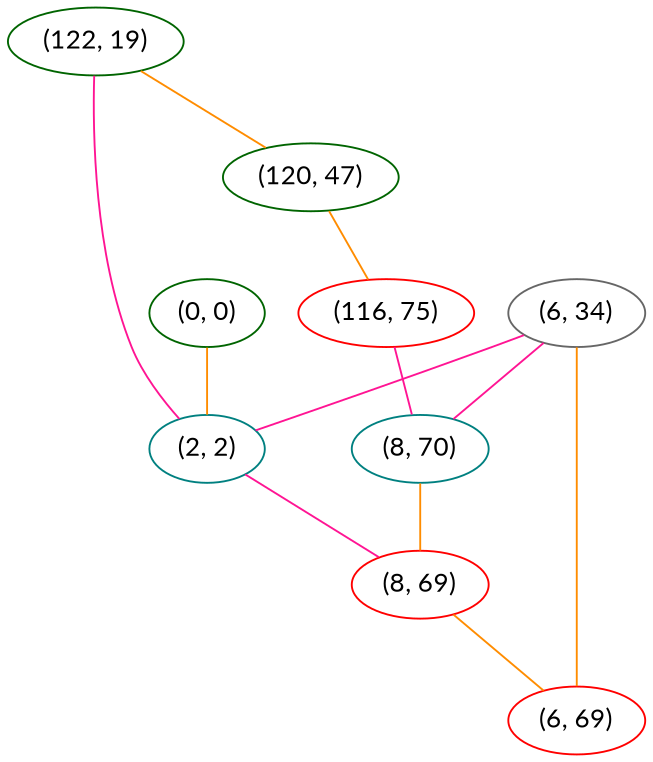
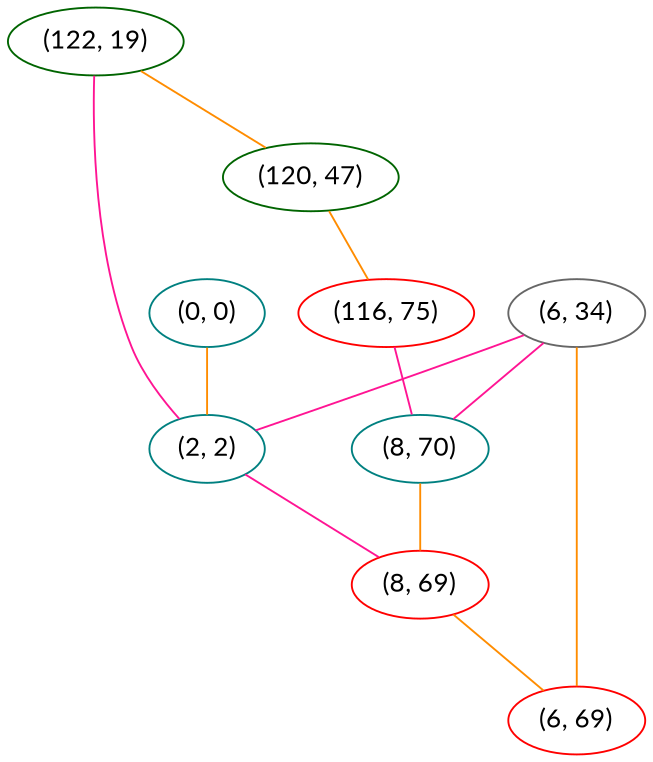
(207, 313) -> (207, 313)
